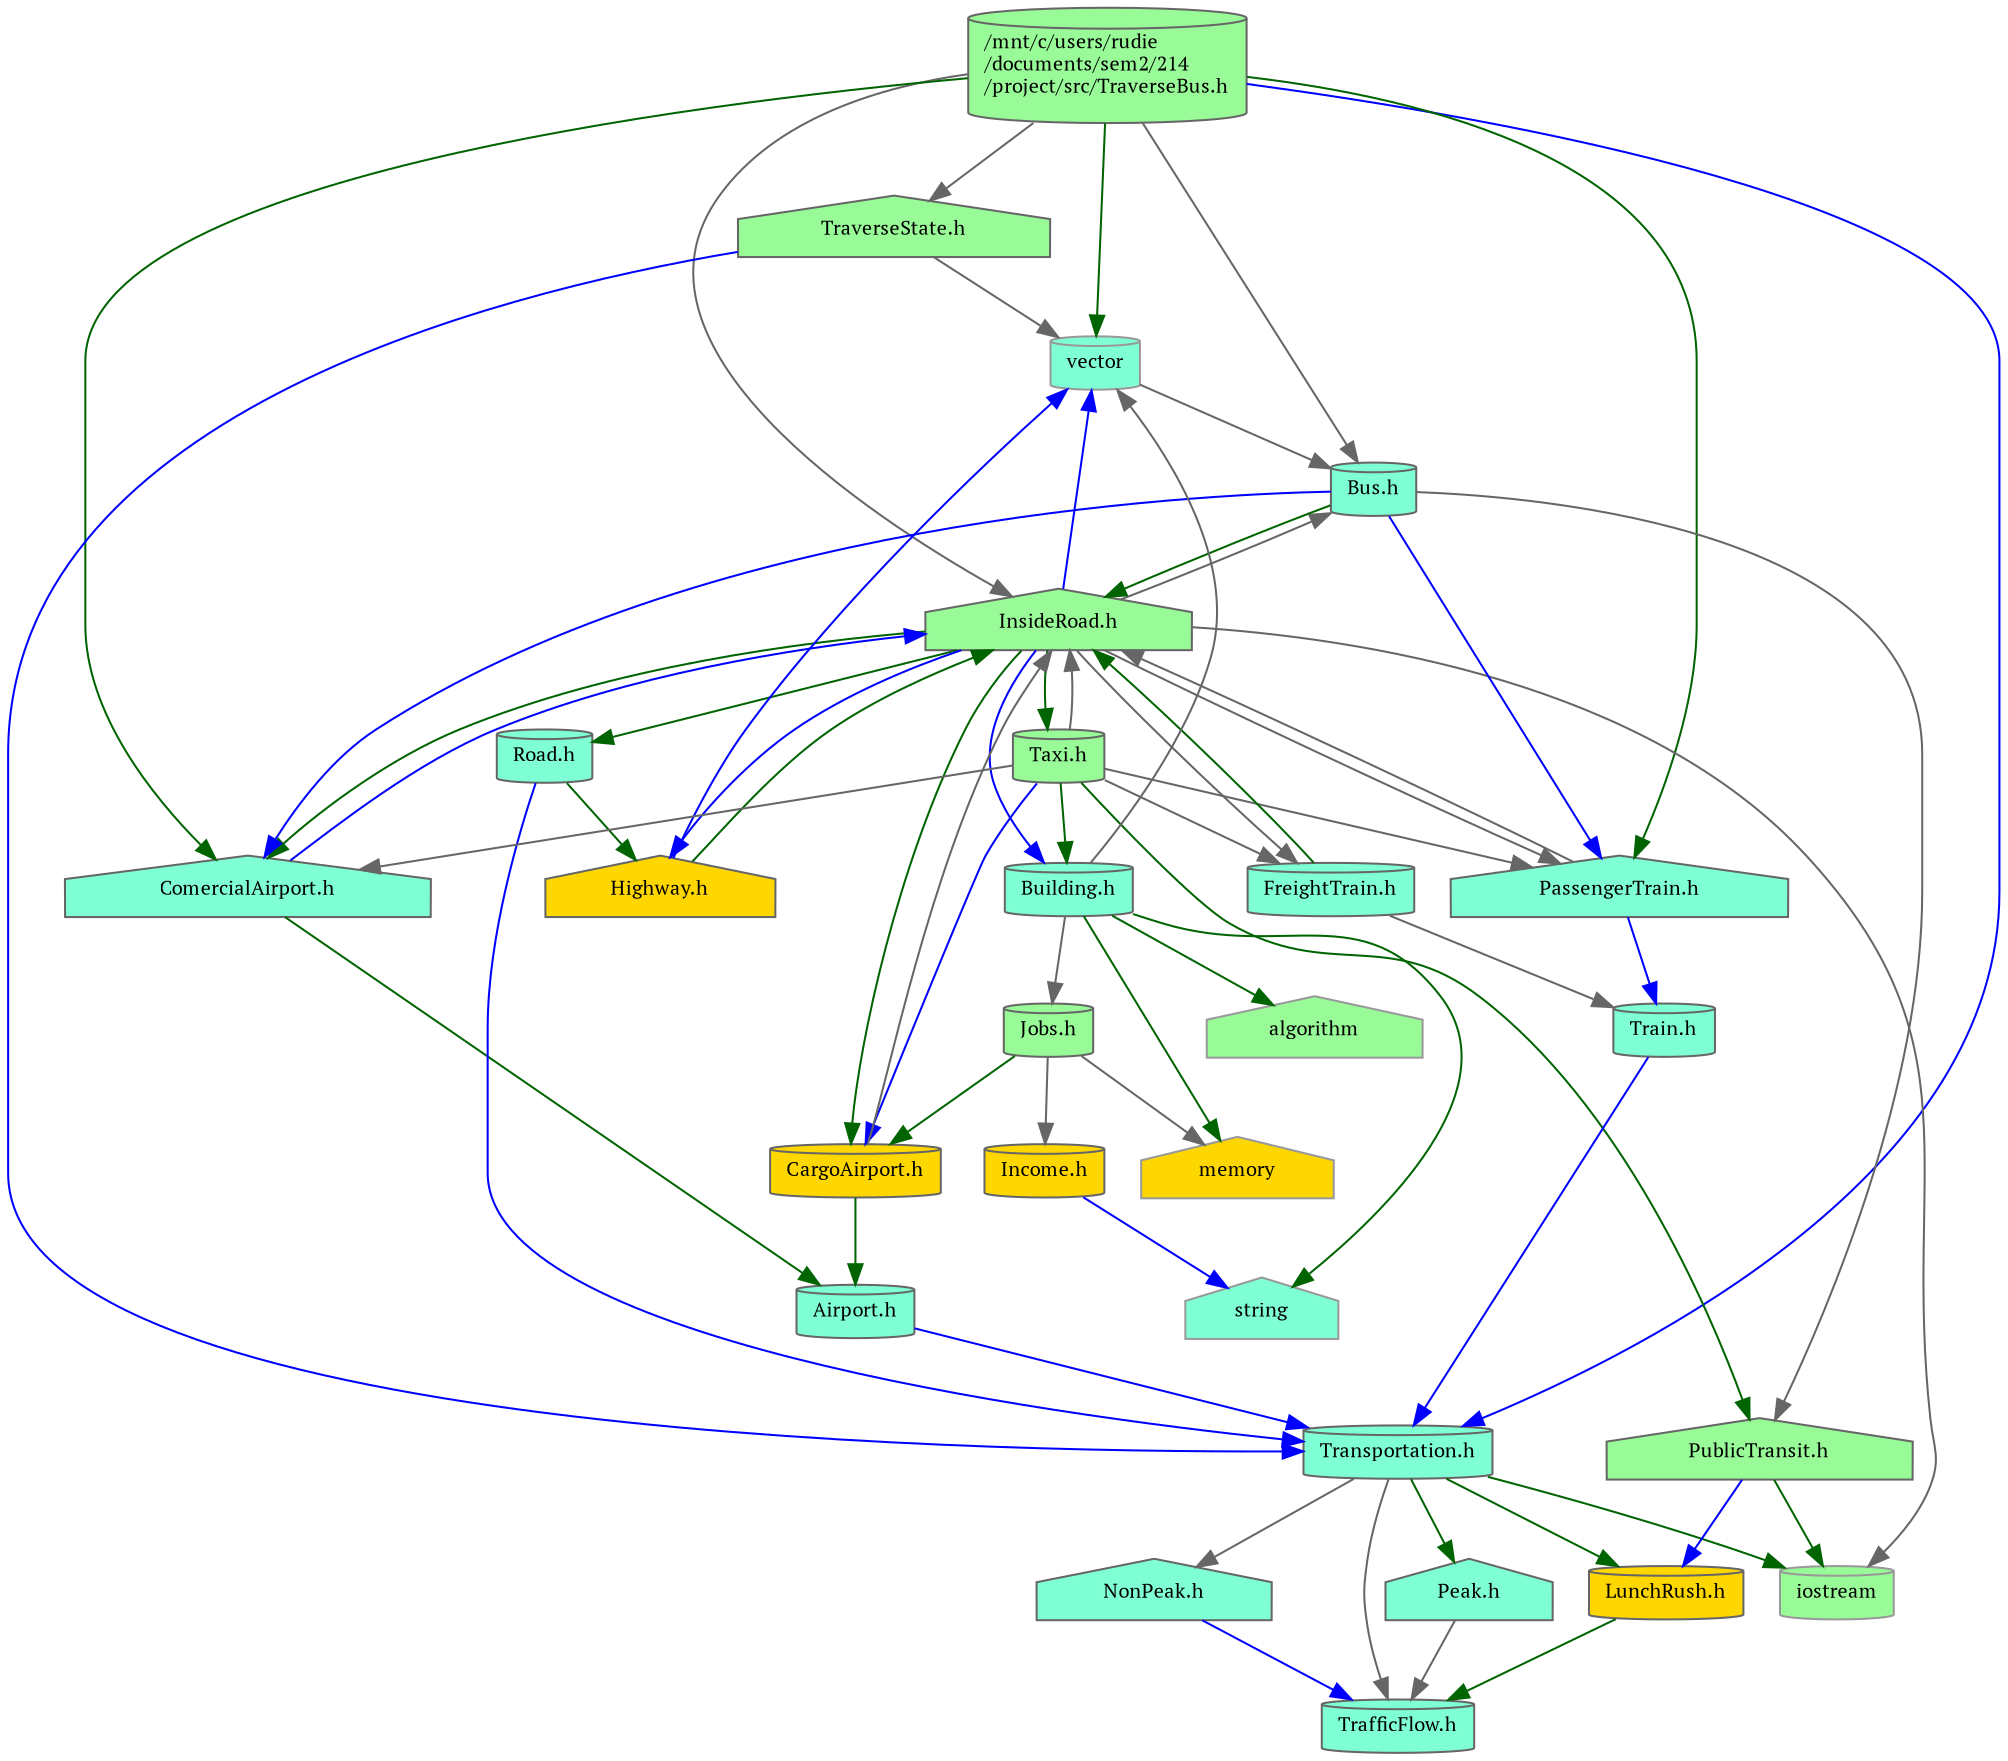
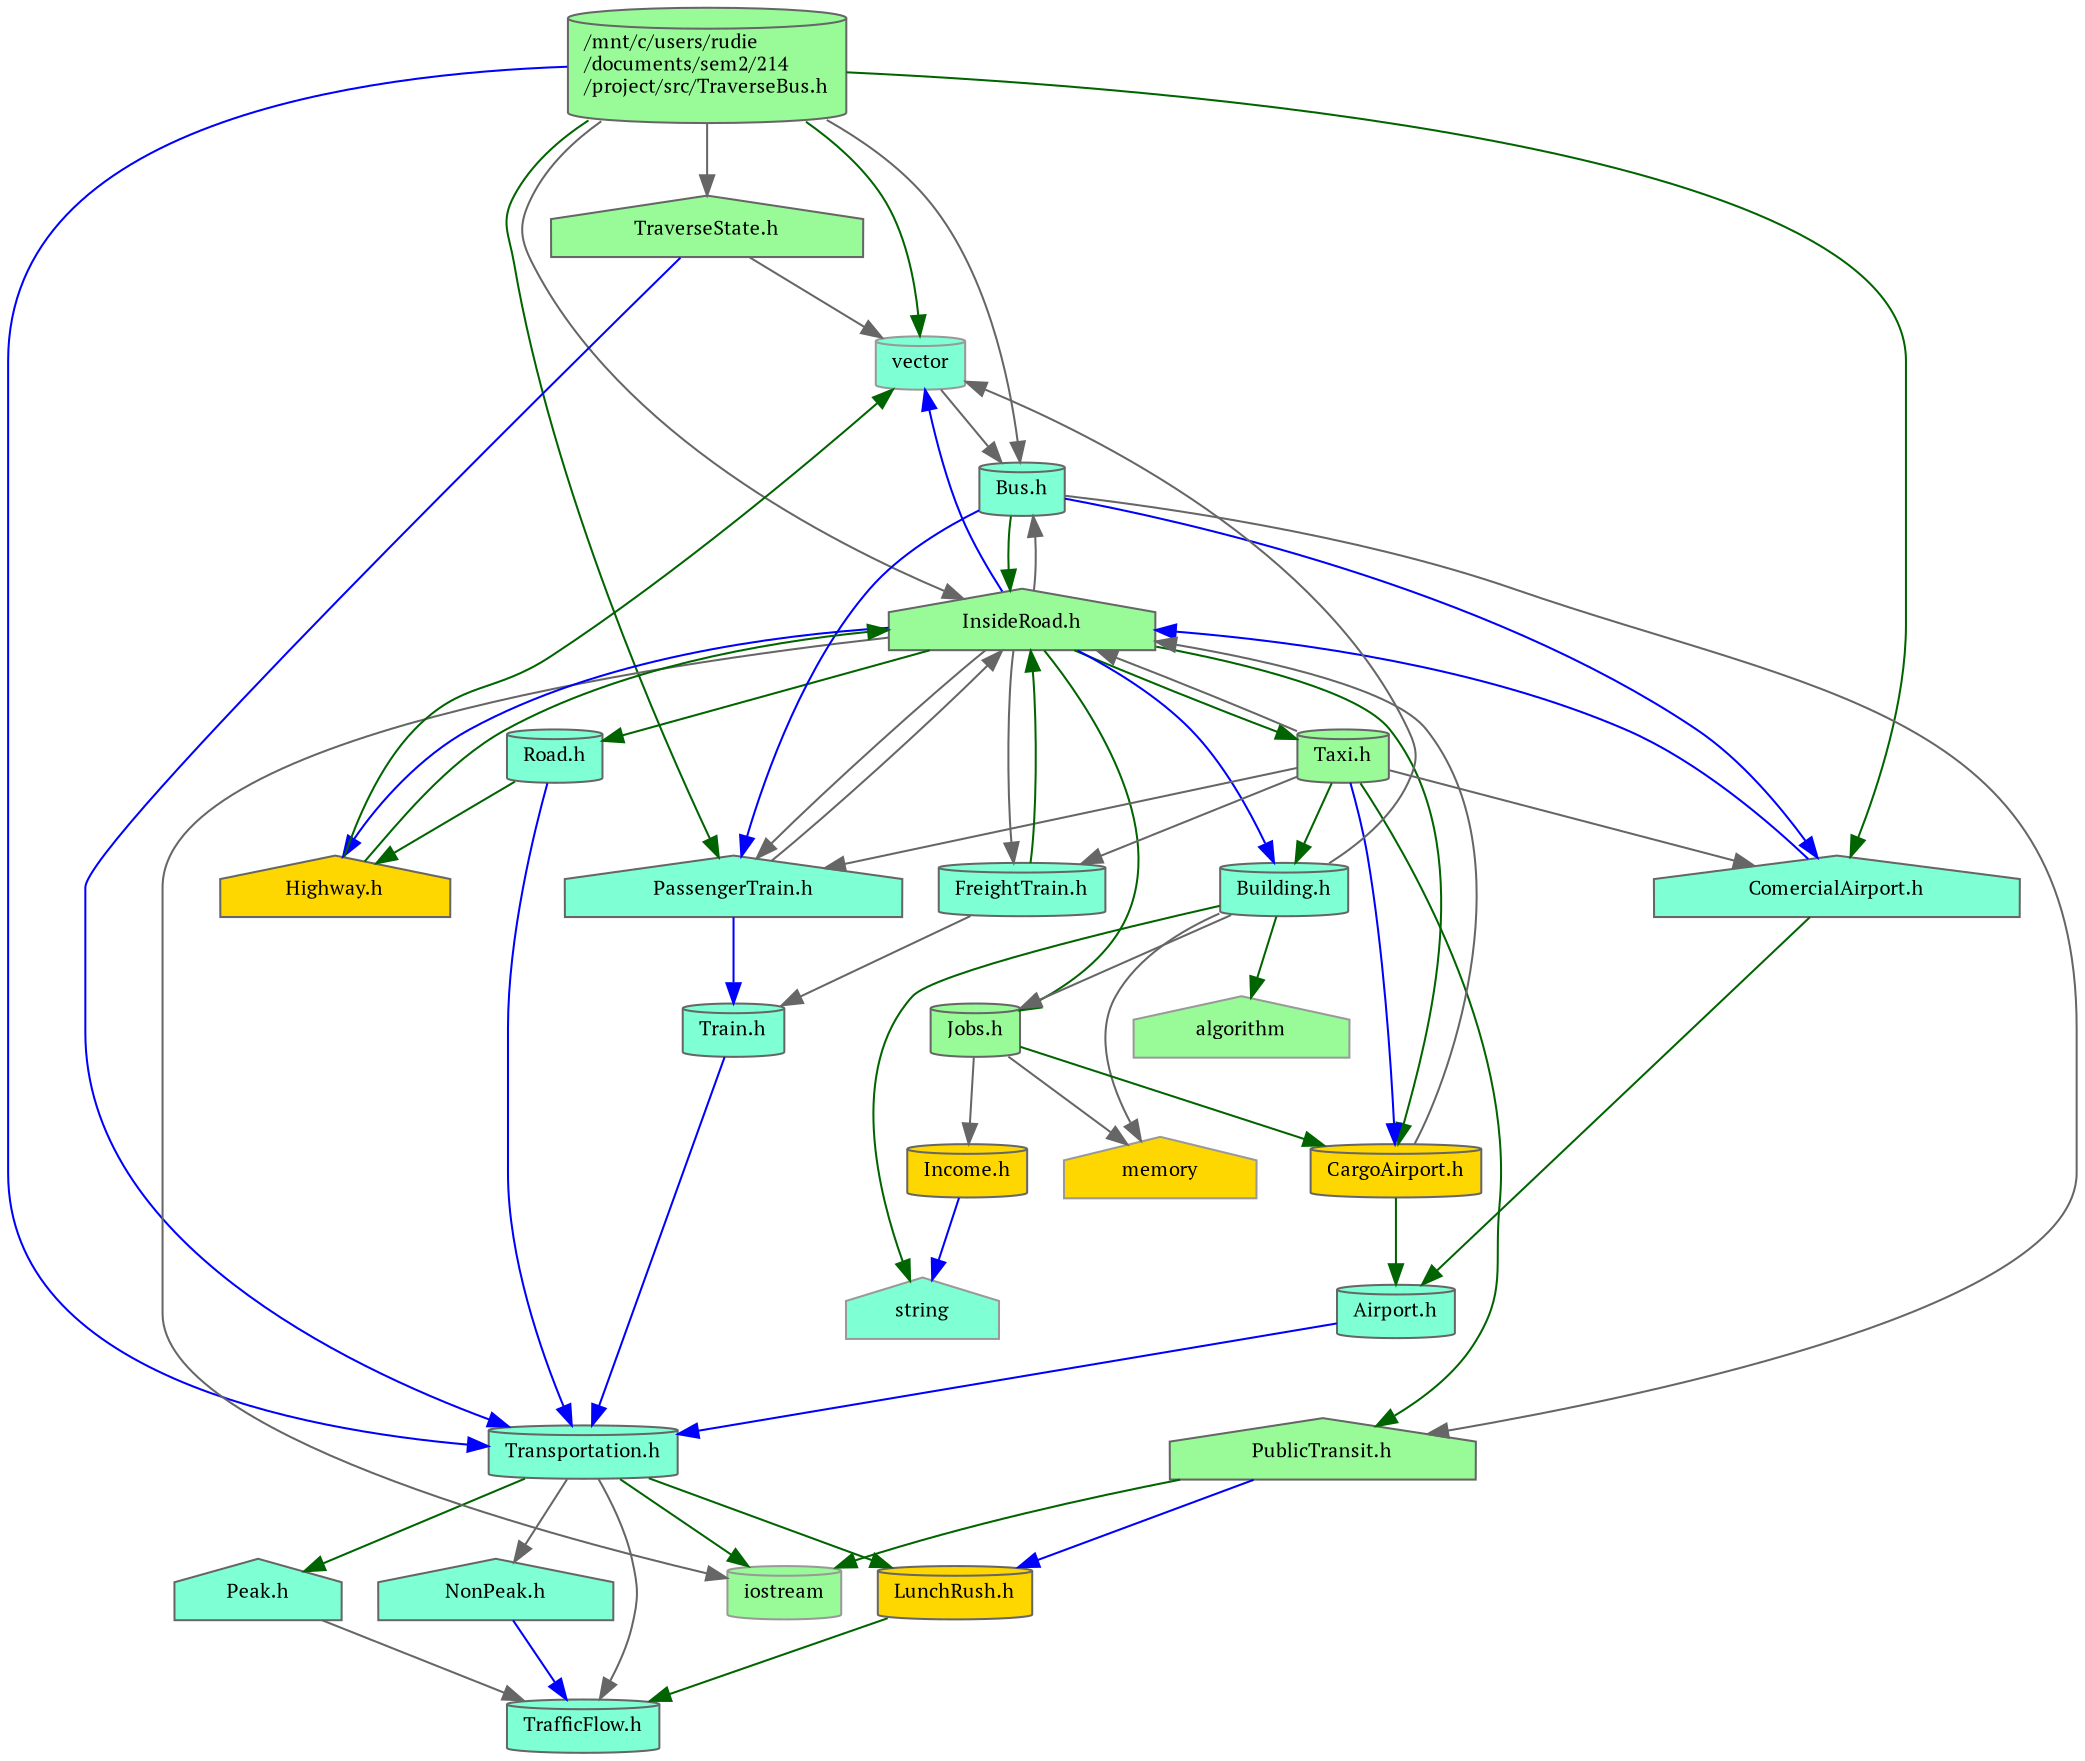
(841, 613) -> (597, 625)
(520, 707) -> (1134, 824)
(1147, 1020) -> (1116, 995)
